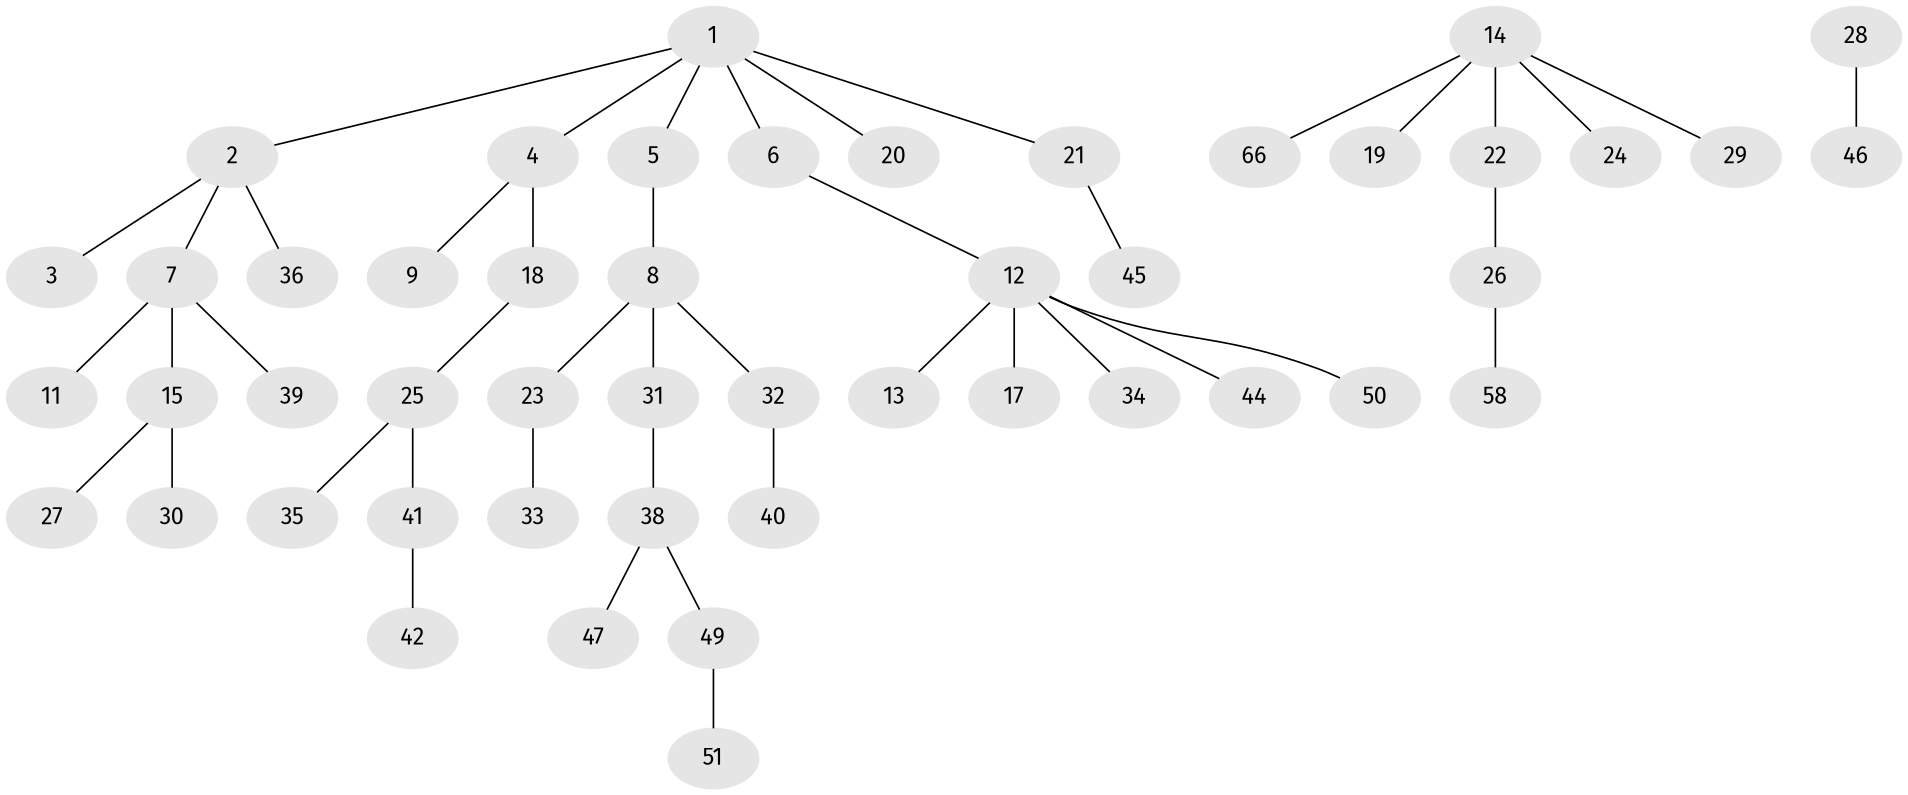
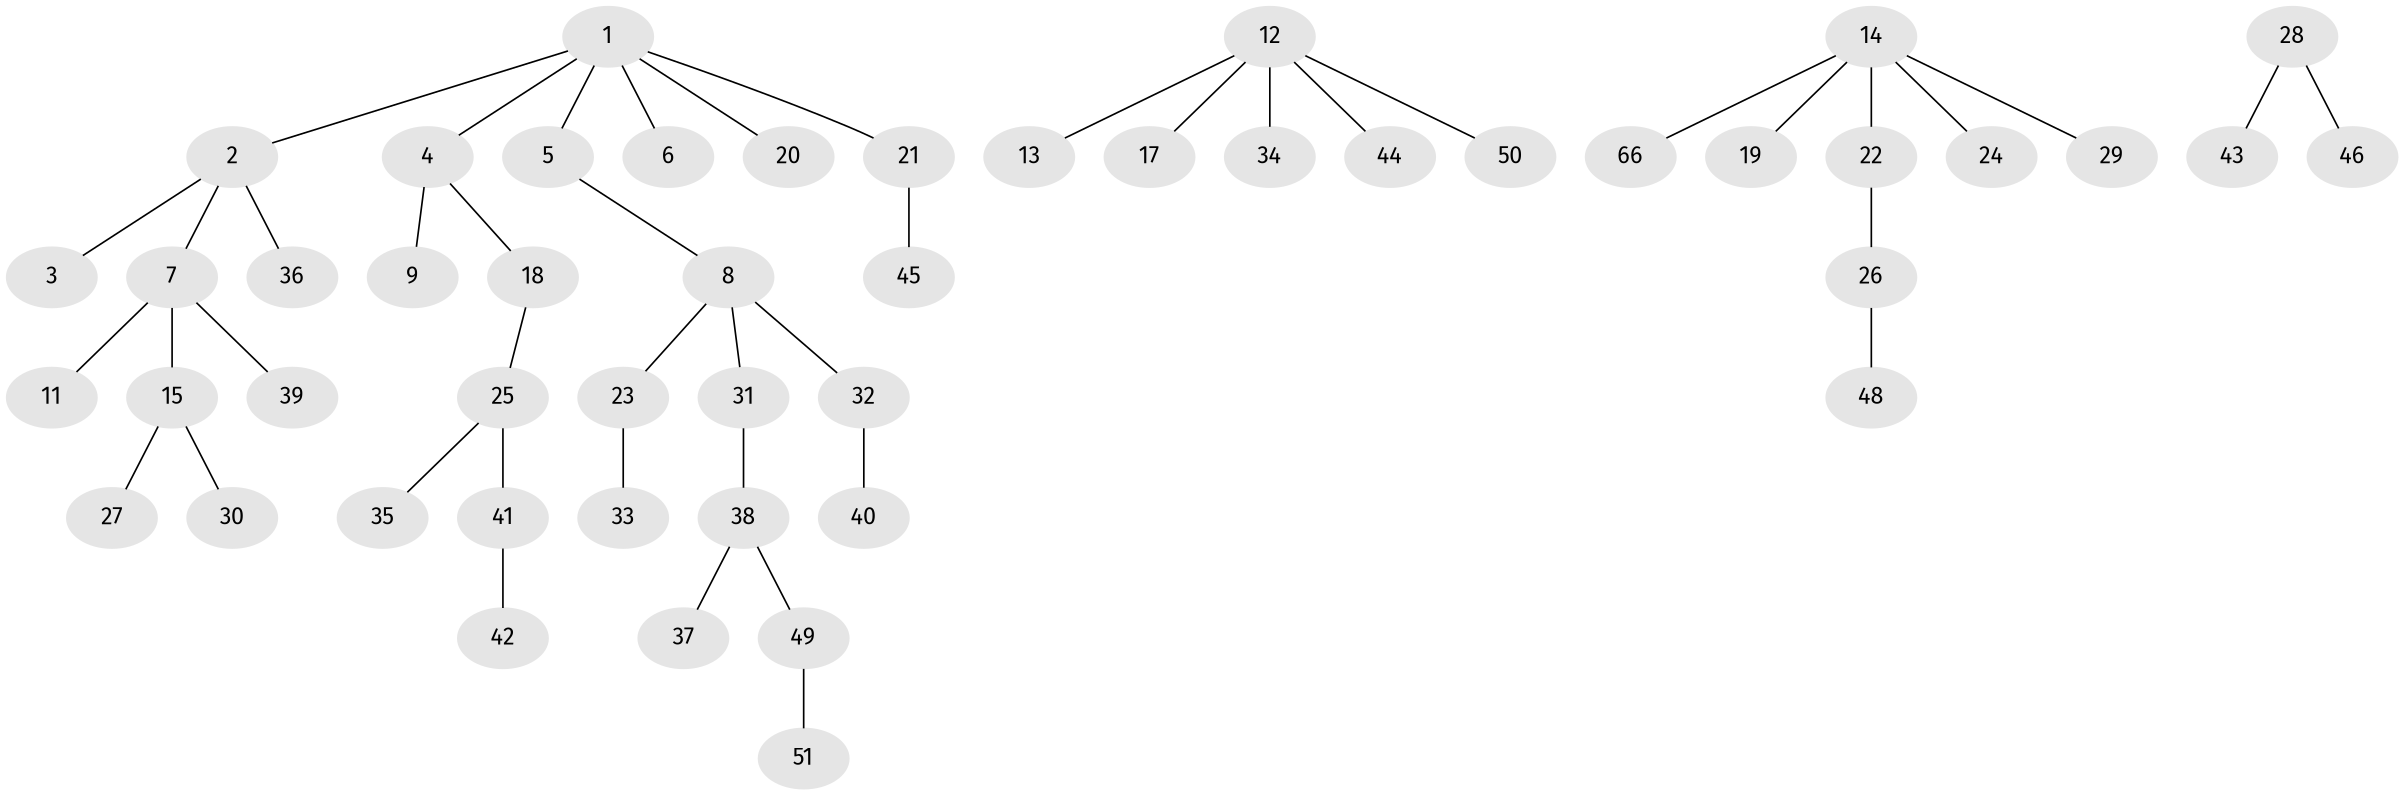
none -> (2232, 157)
(894, 217) -> none
(1495, 398) -> (1871, 398)
(593, 638) -> (683, 638)
